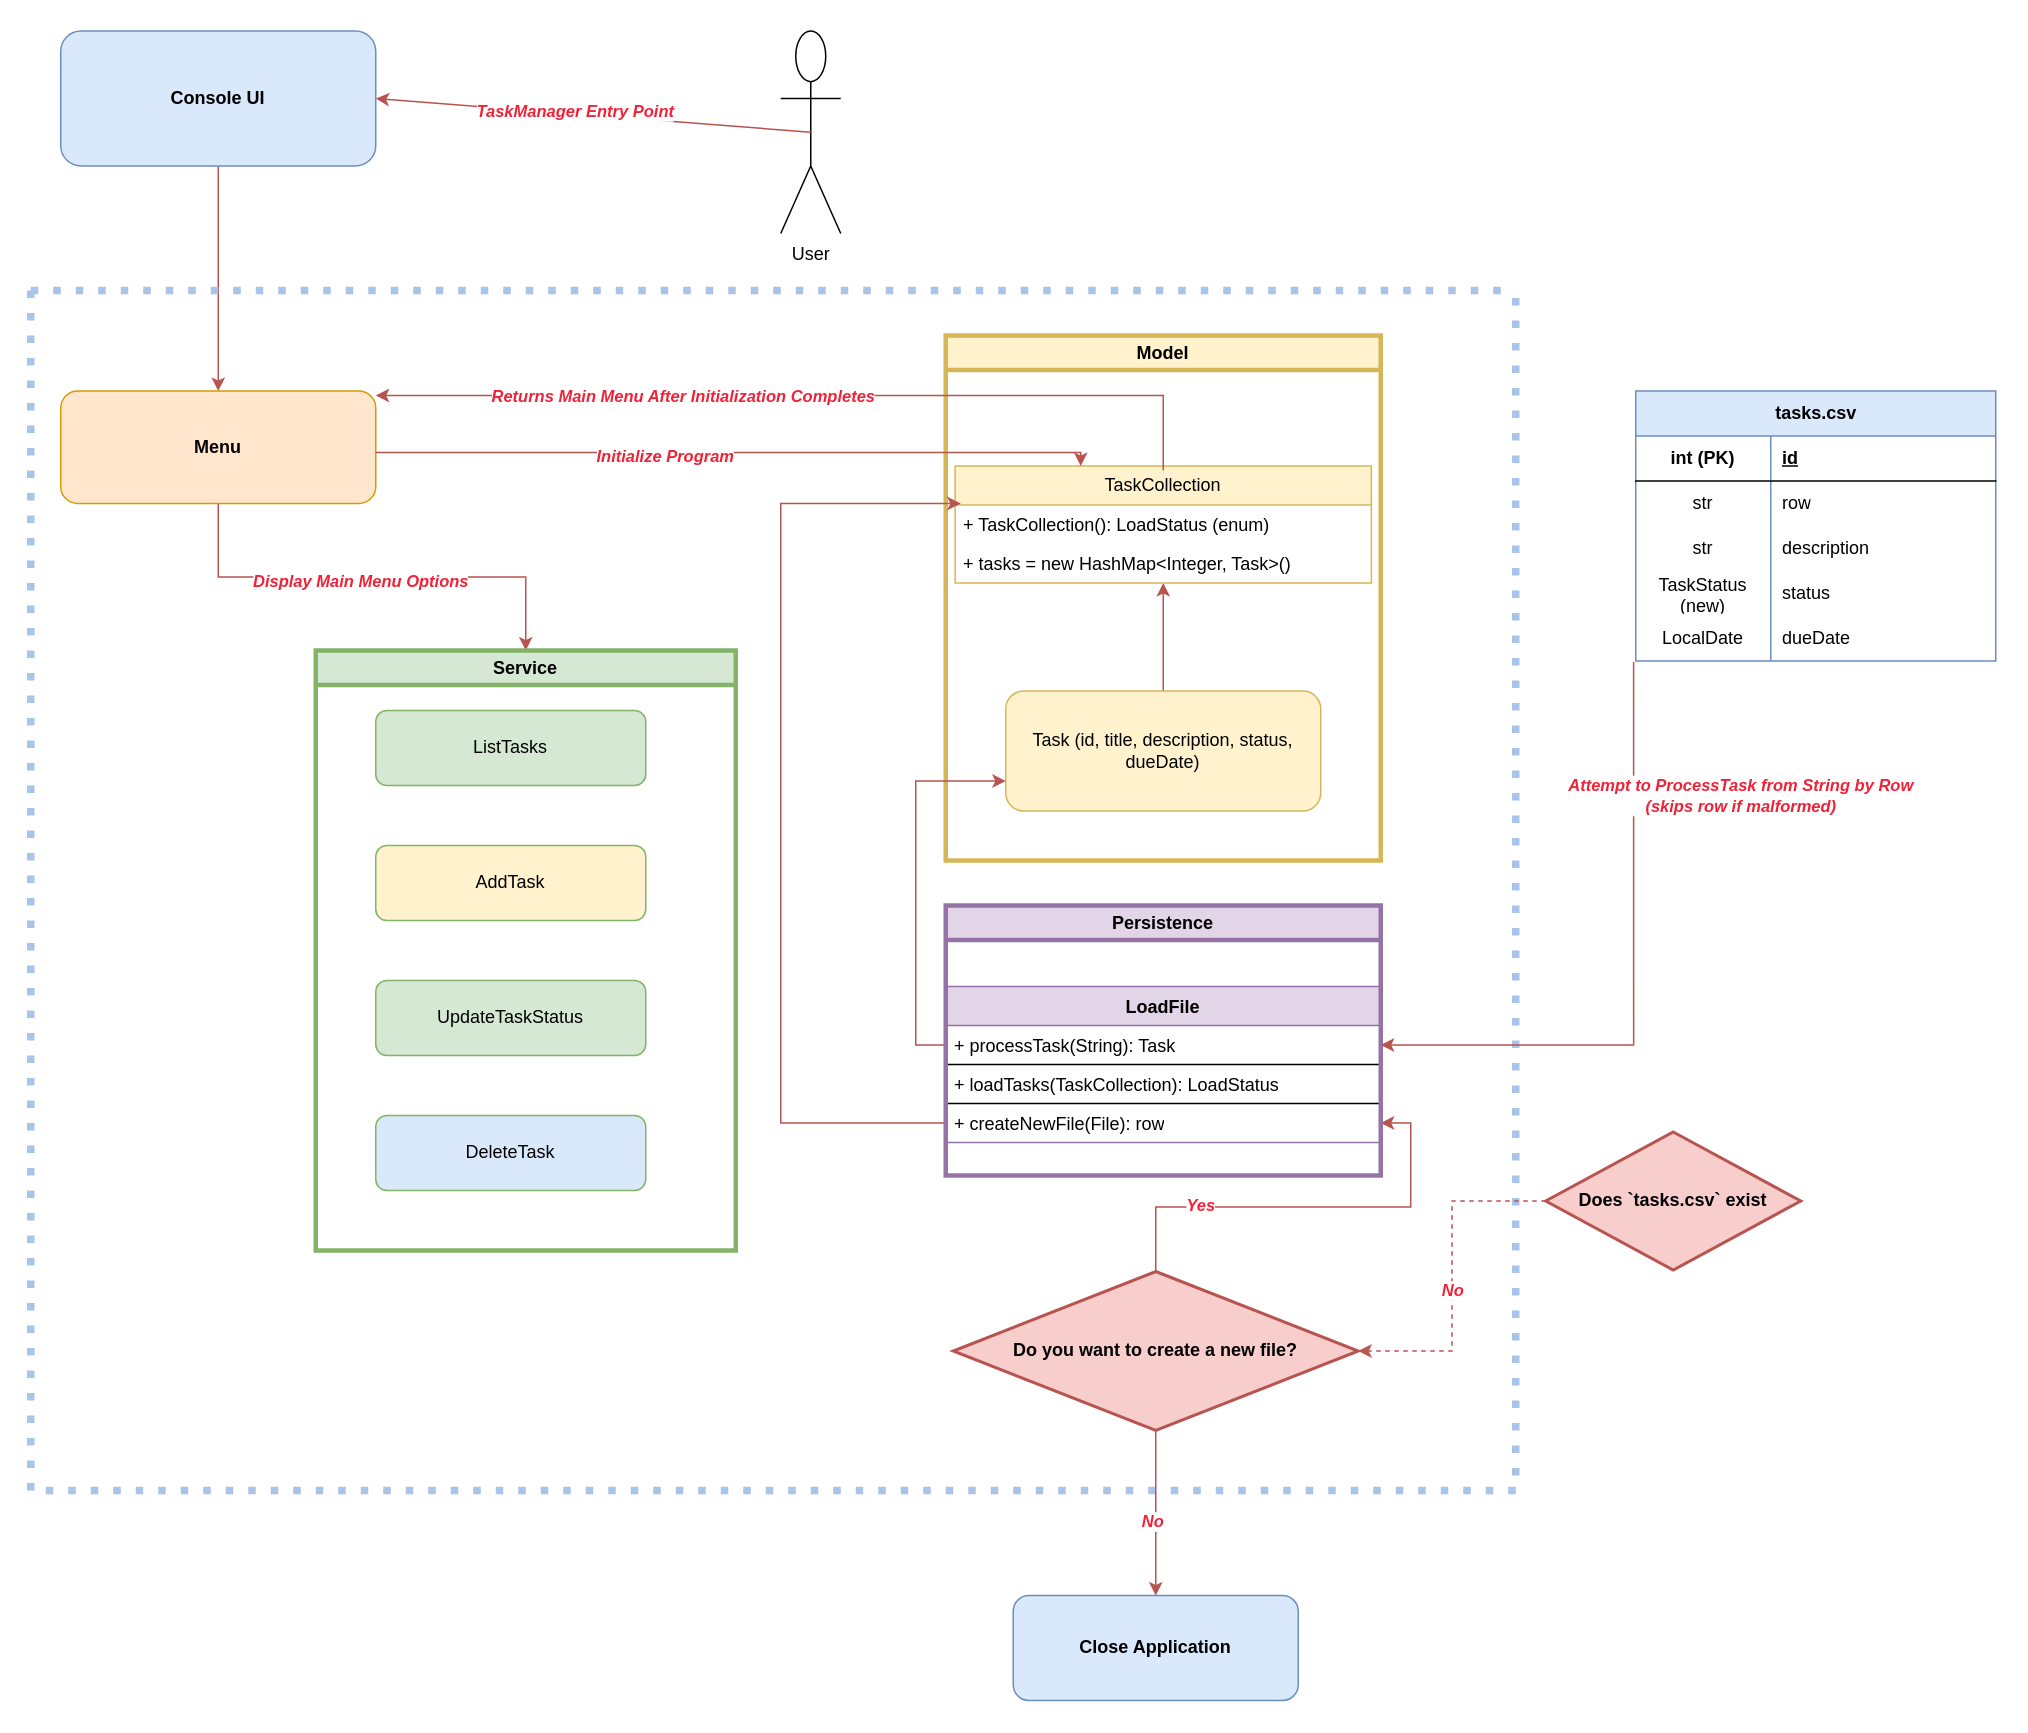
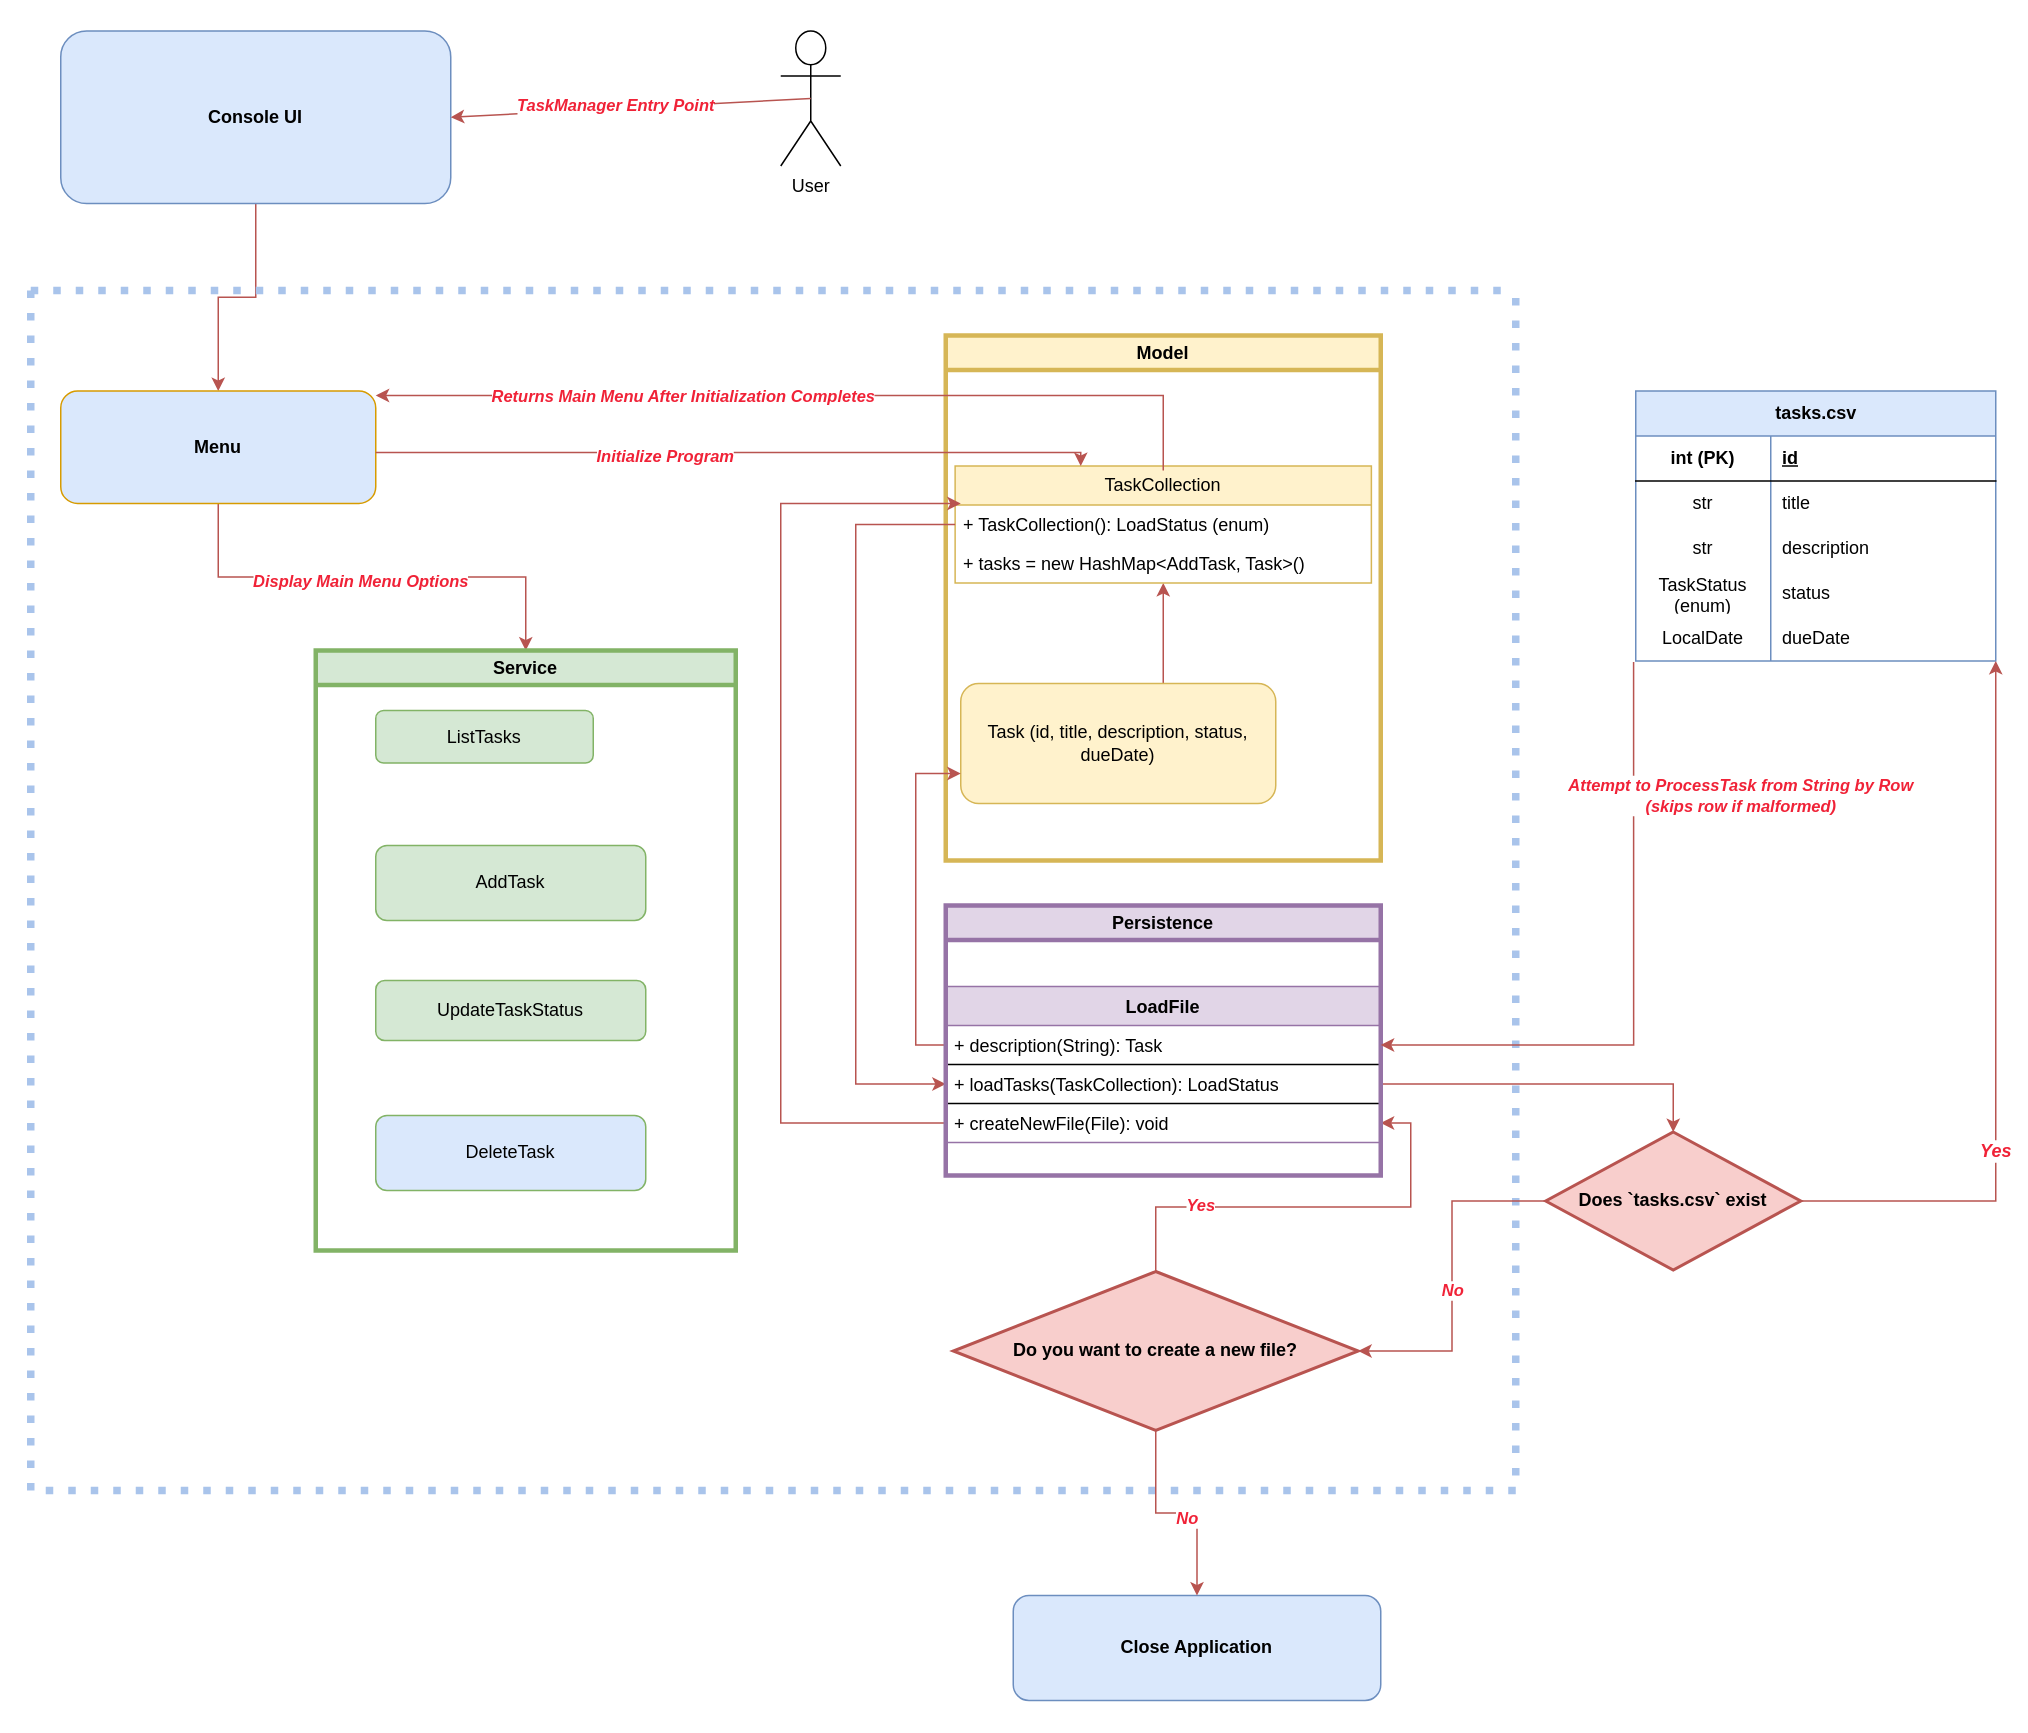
(218, 98) -> (256, 117)
(811, 132) -> (811, 98)
(218, 447) -> (218, 447)
(1798, 503) -> (1803, 503)
(1141, 565) -> (1141, 565)
(1703, 593) -> (1703, 593)
(511, 748) -> (485, 737)
(1163, 751) -> (1118, 743)
none -> (856, 795)
(511, 883) -> (511, 883)
(511, 1018) -> (511, 1010)
none -> (1996, 1033)
(1081, 1047) -> (1077, 1047)
none -> (1546, 1084)
(1069, 1125) -> (1072, 1125)
(1458, 1201) -> (1458, 1201)
(1156, 1648) -> (1197, 1648)
